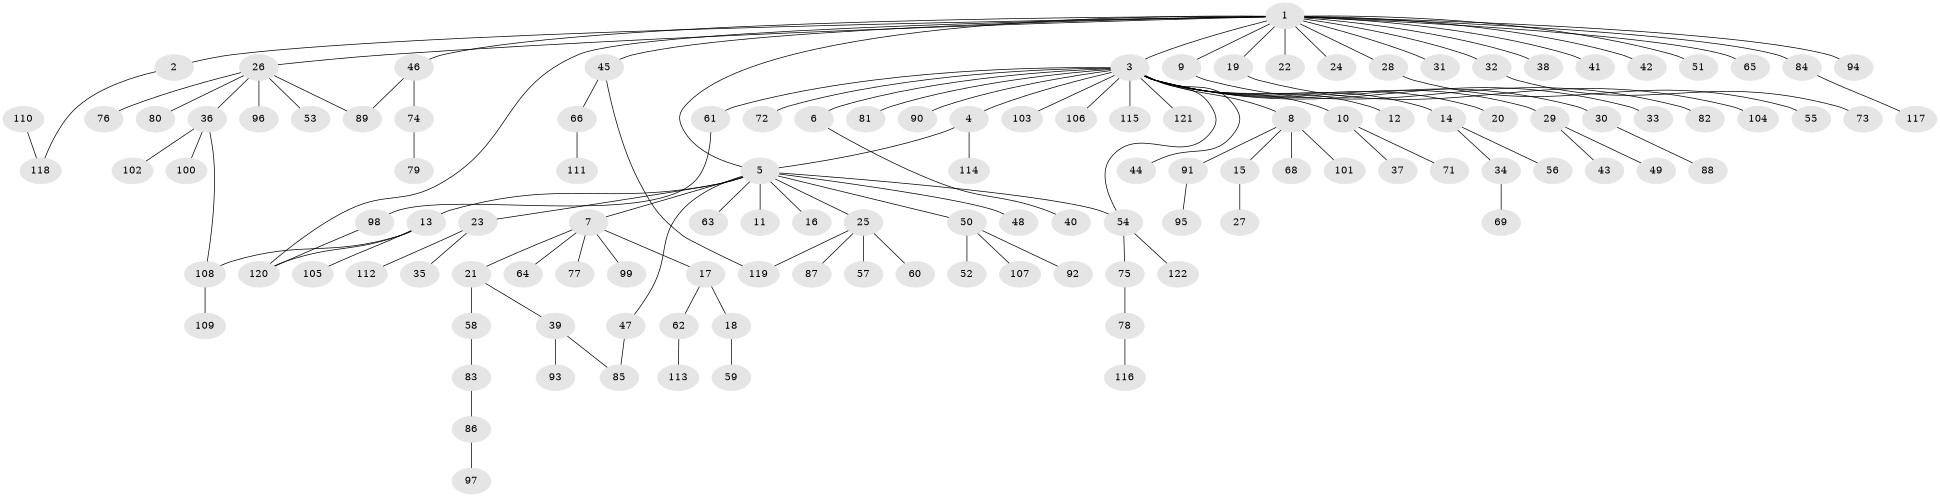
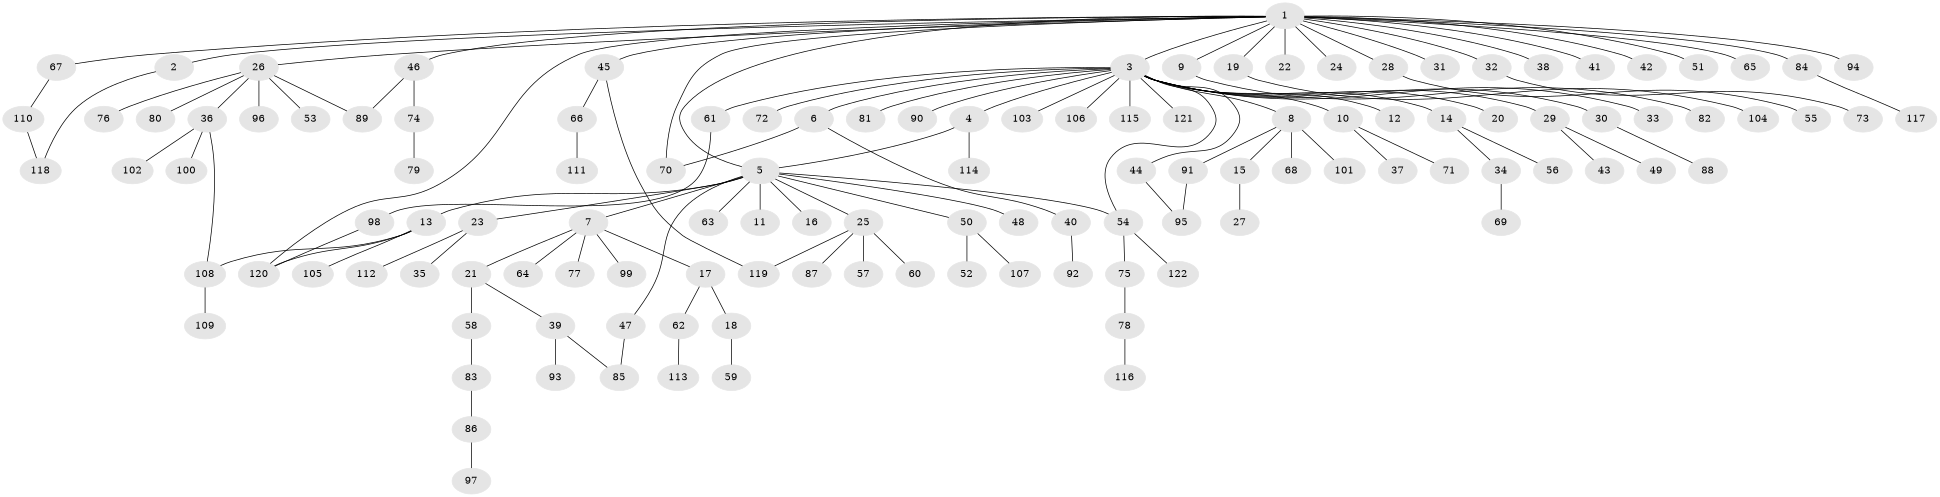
none -> (56, 67)
none -> (666, 171)
none -> (1159, 197)
(1020, 248) -> (1072, 249)
